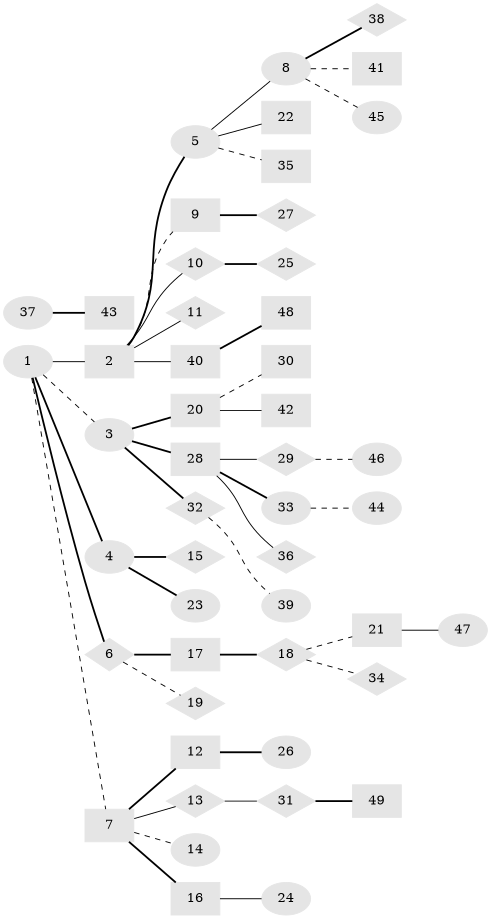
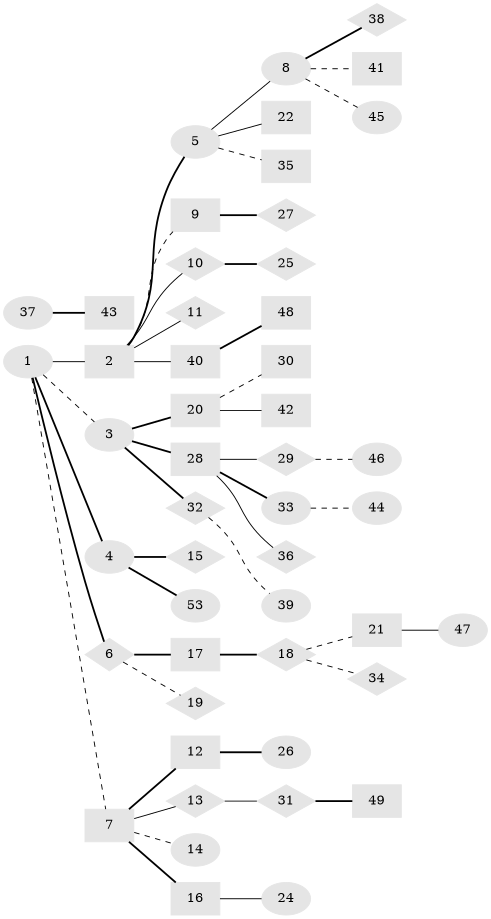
(195, 606) -> (195, 606)
